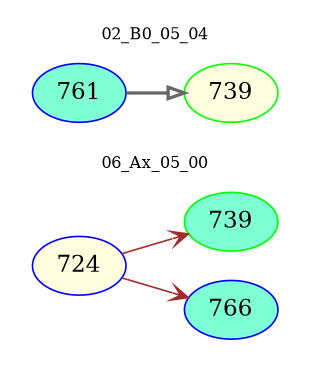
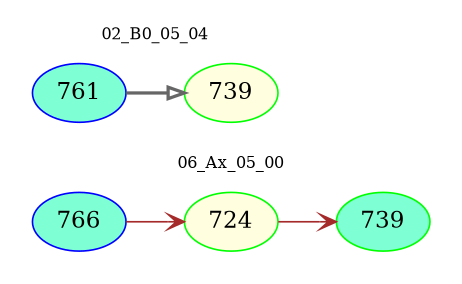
(79, 266) -> (231, 222)
(147, 285) -> (147, 222)
